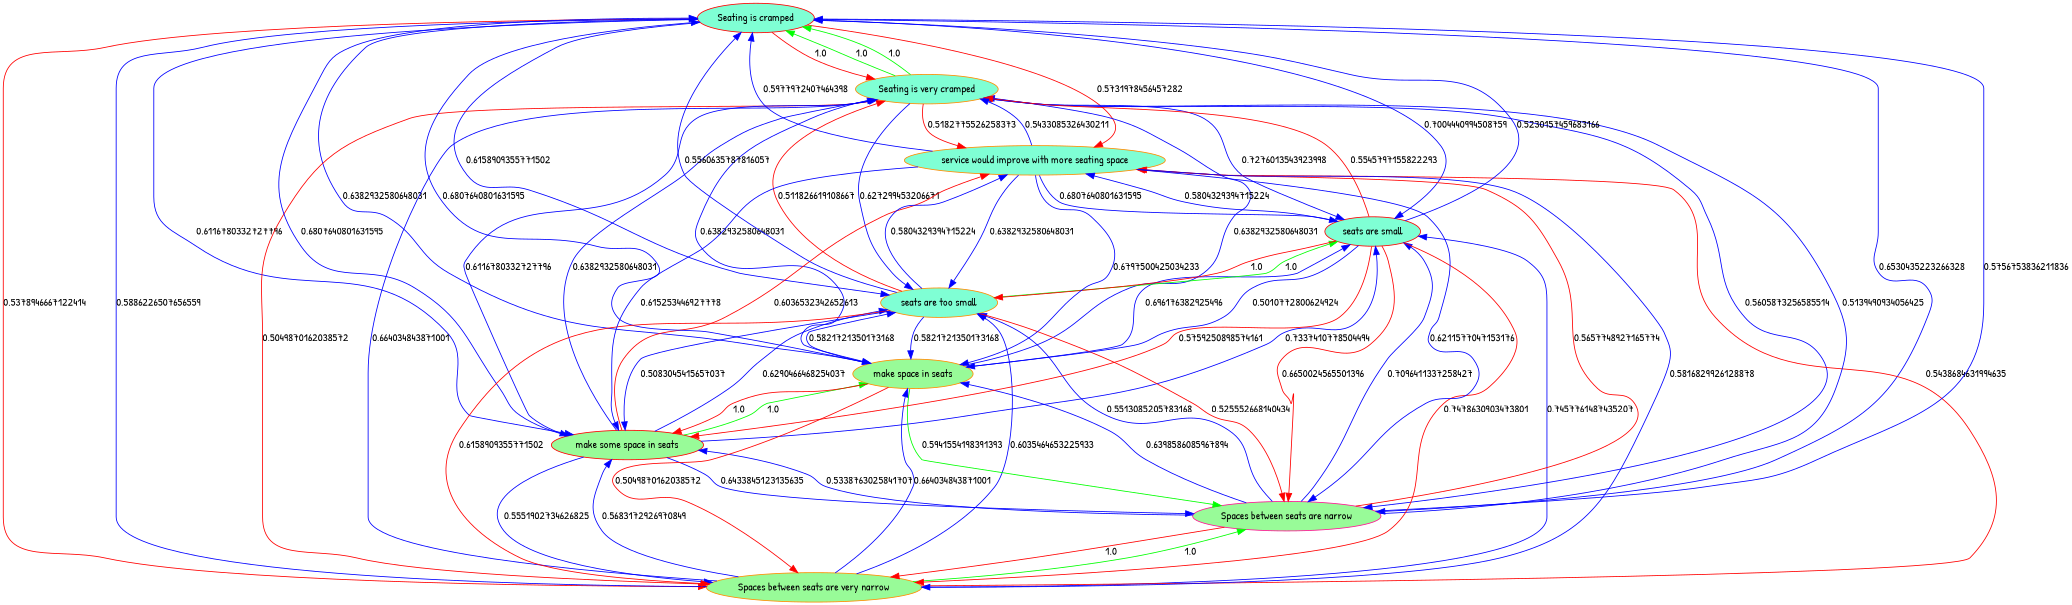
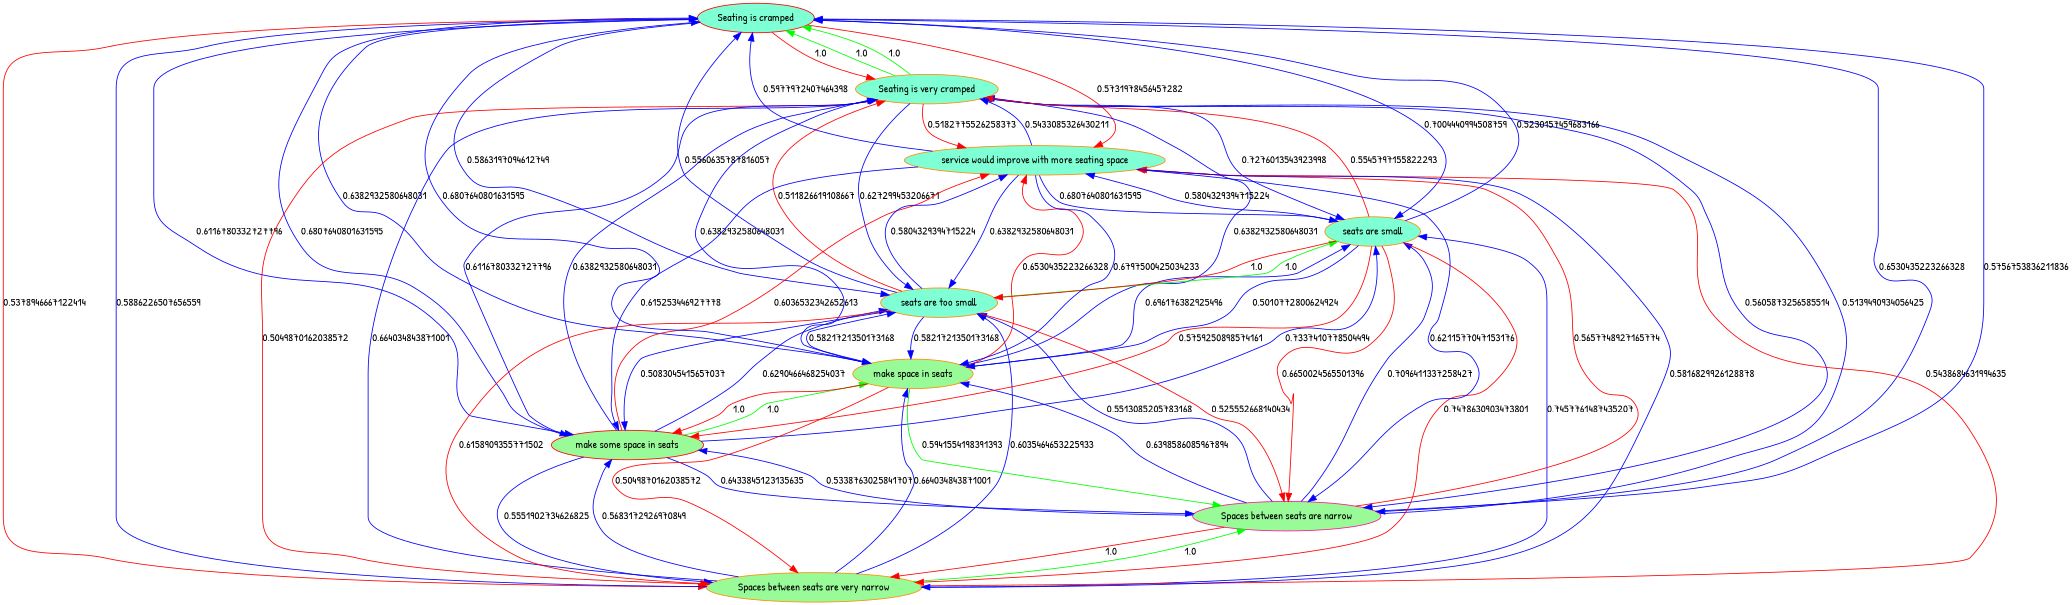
(508, 160) -> (508, 160)
(1373, 232) -> (1373, 232)
none -> (1038, 254)
